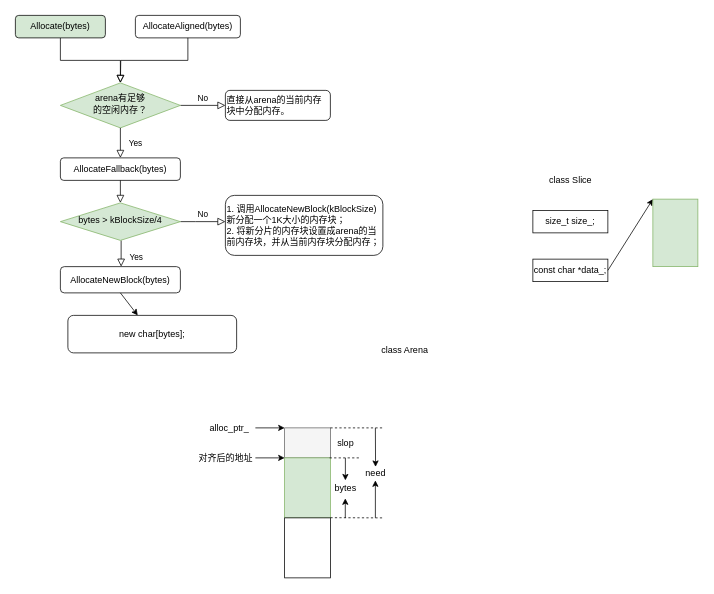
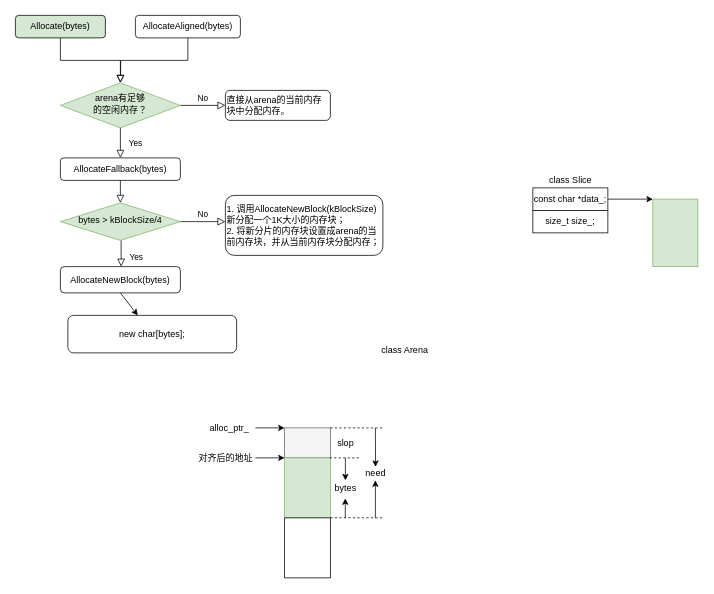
(570, 270) -> (570, 199)
